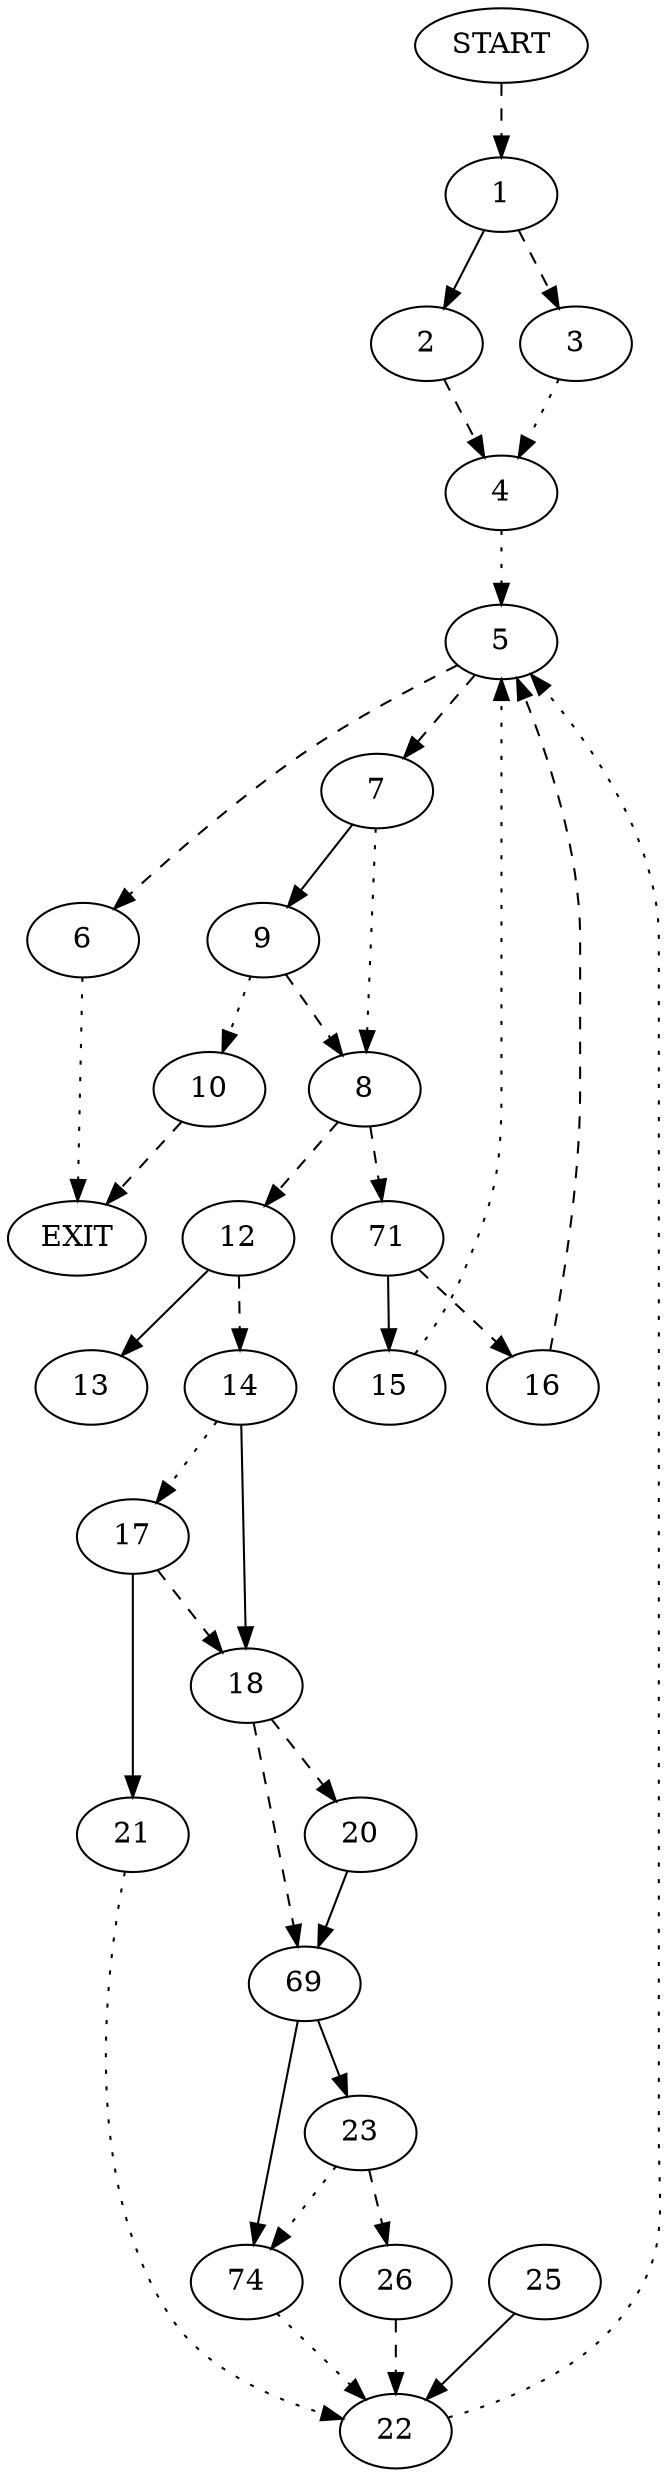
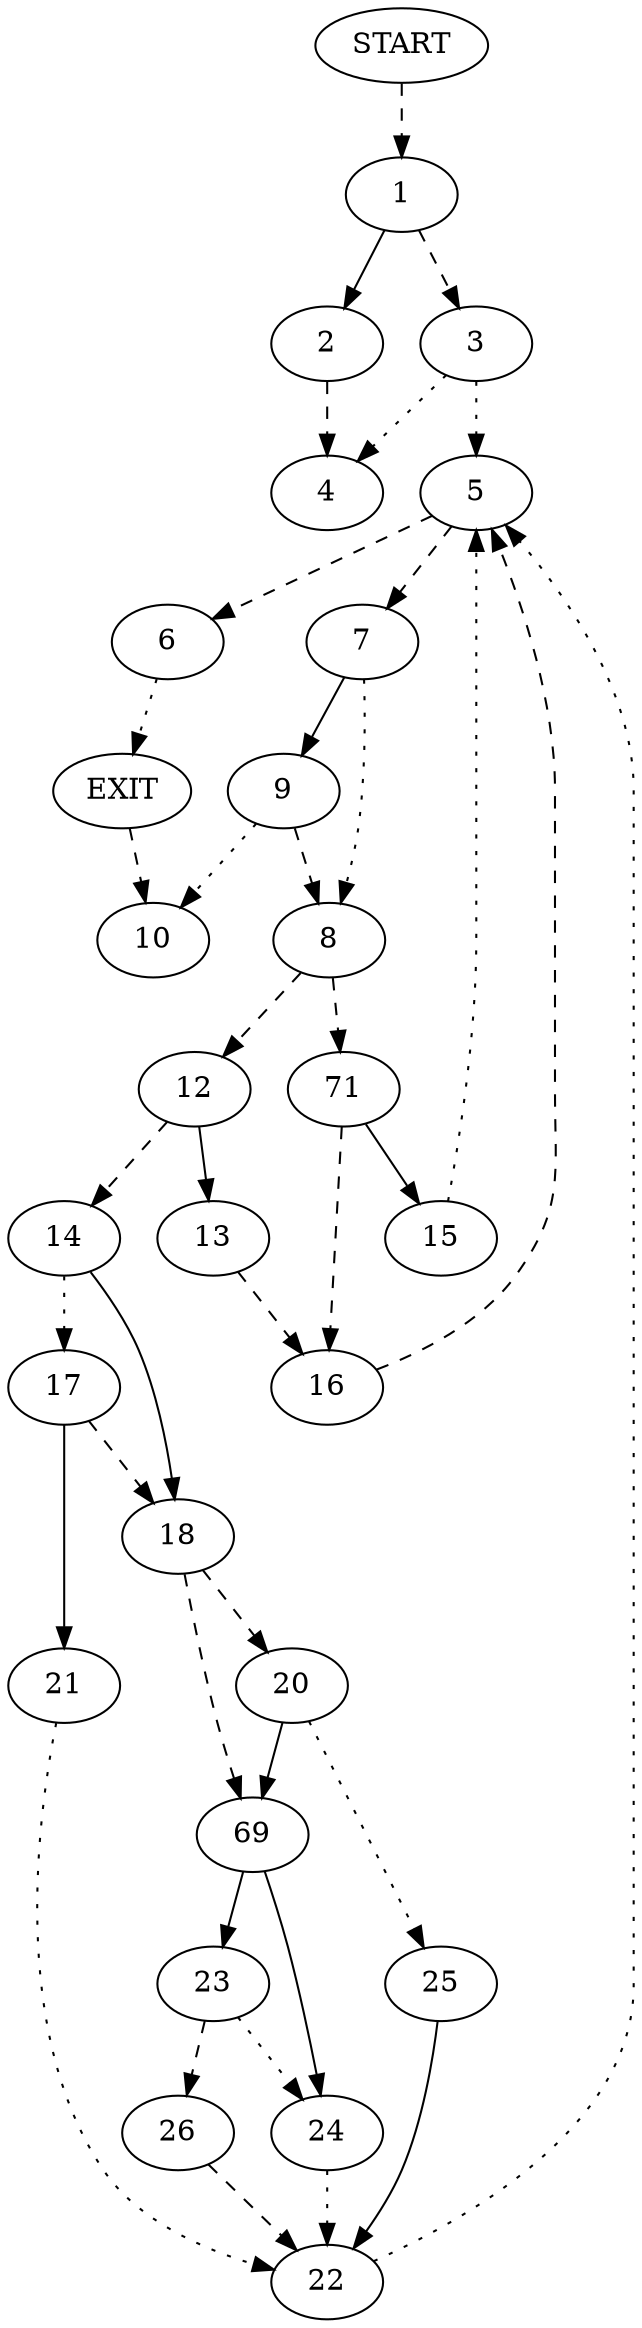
(501, 557) -> (476, 408)
(151, 1155) -> (135, 855)
none -> (264, 1305)
none -> (362, 1825)
(247, 2282) -> (327, 2133)
